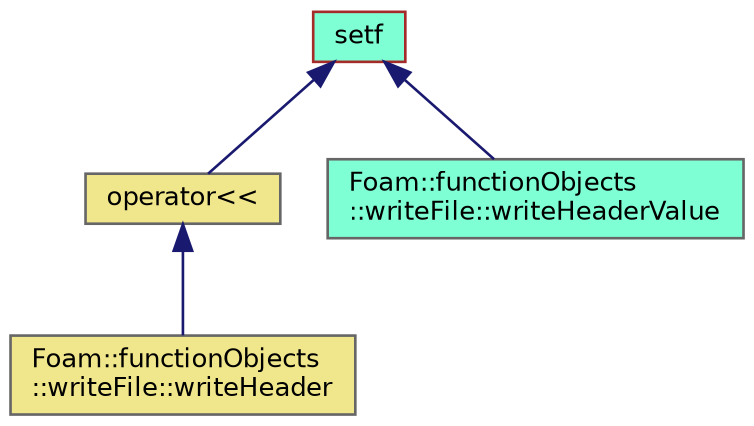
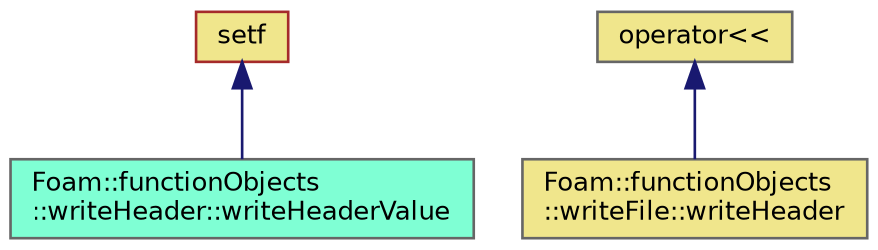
(359, 37) -> (242, 37)
(261, 127) -> none
(536, 199) -> (242, 199)
